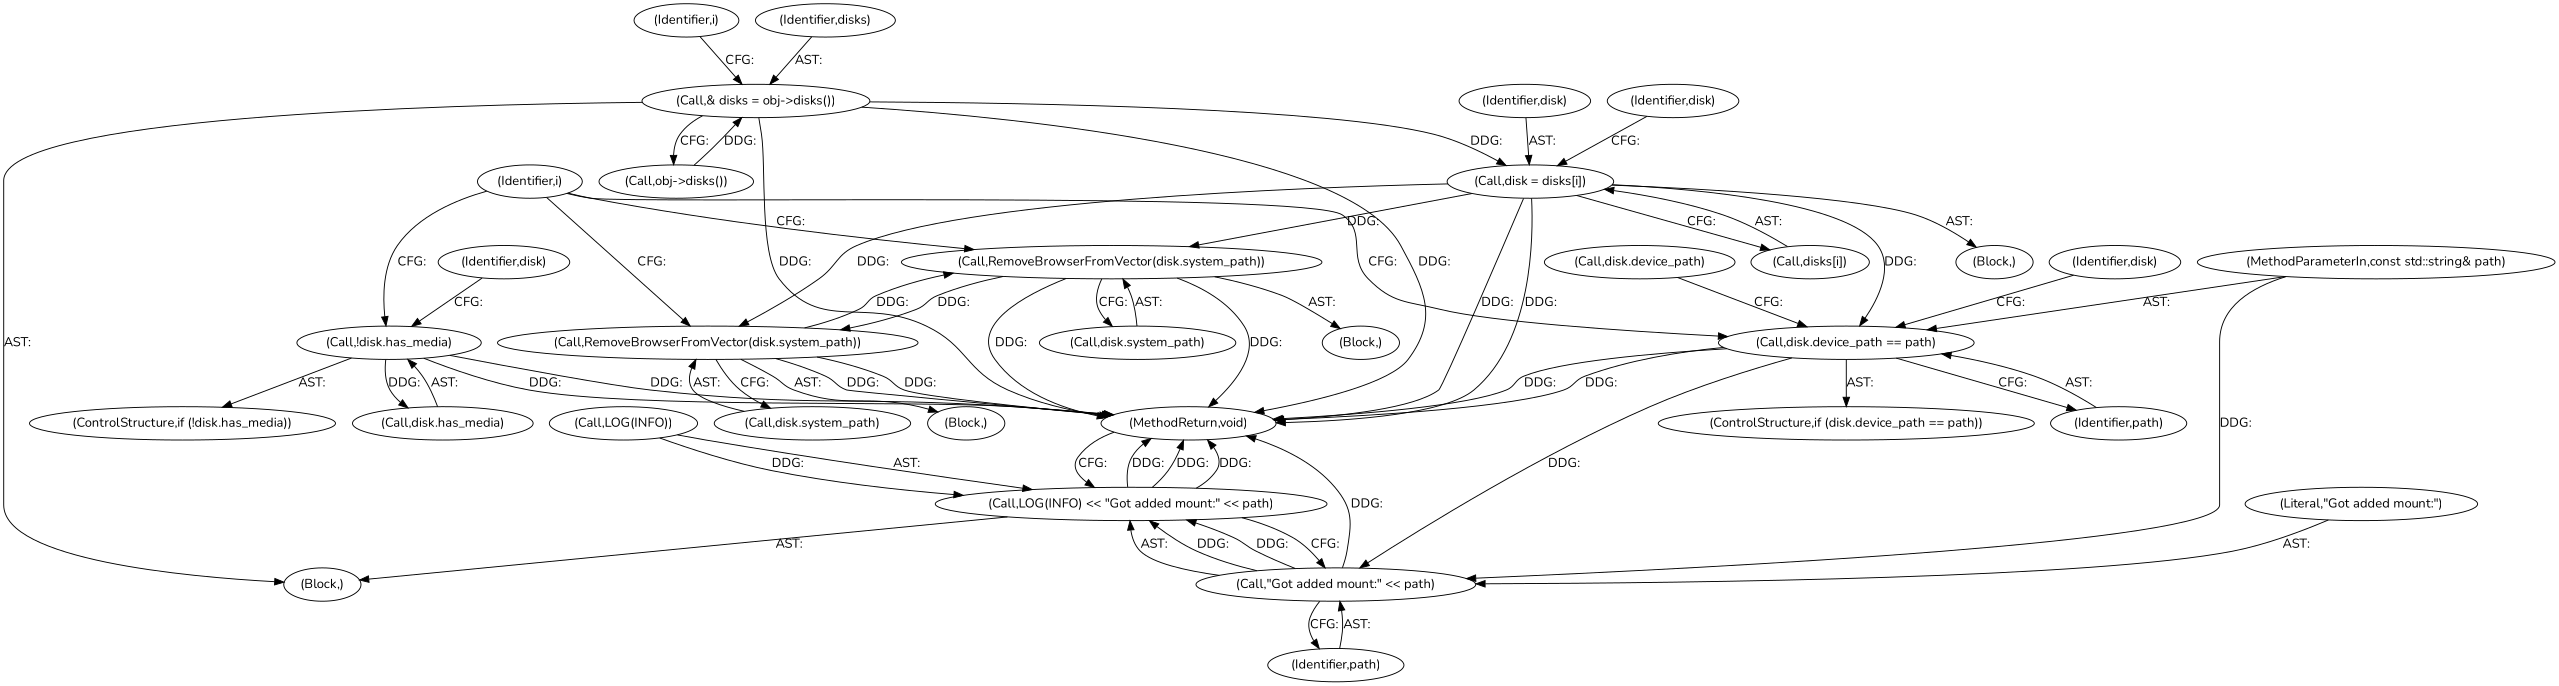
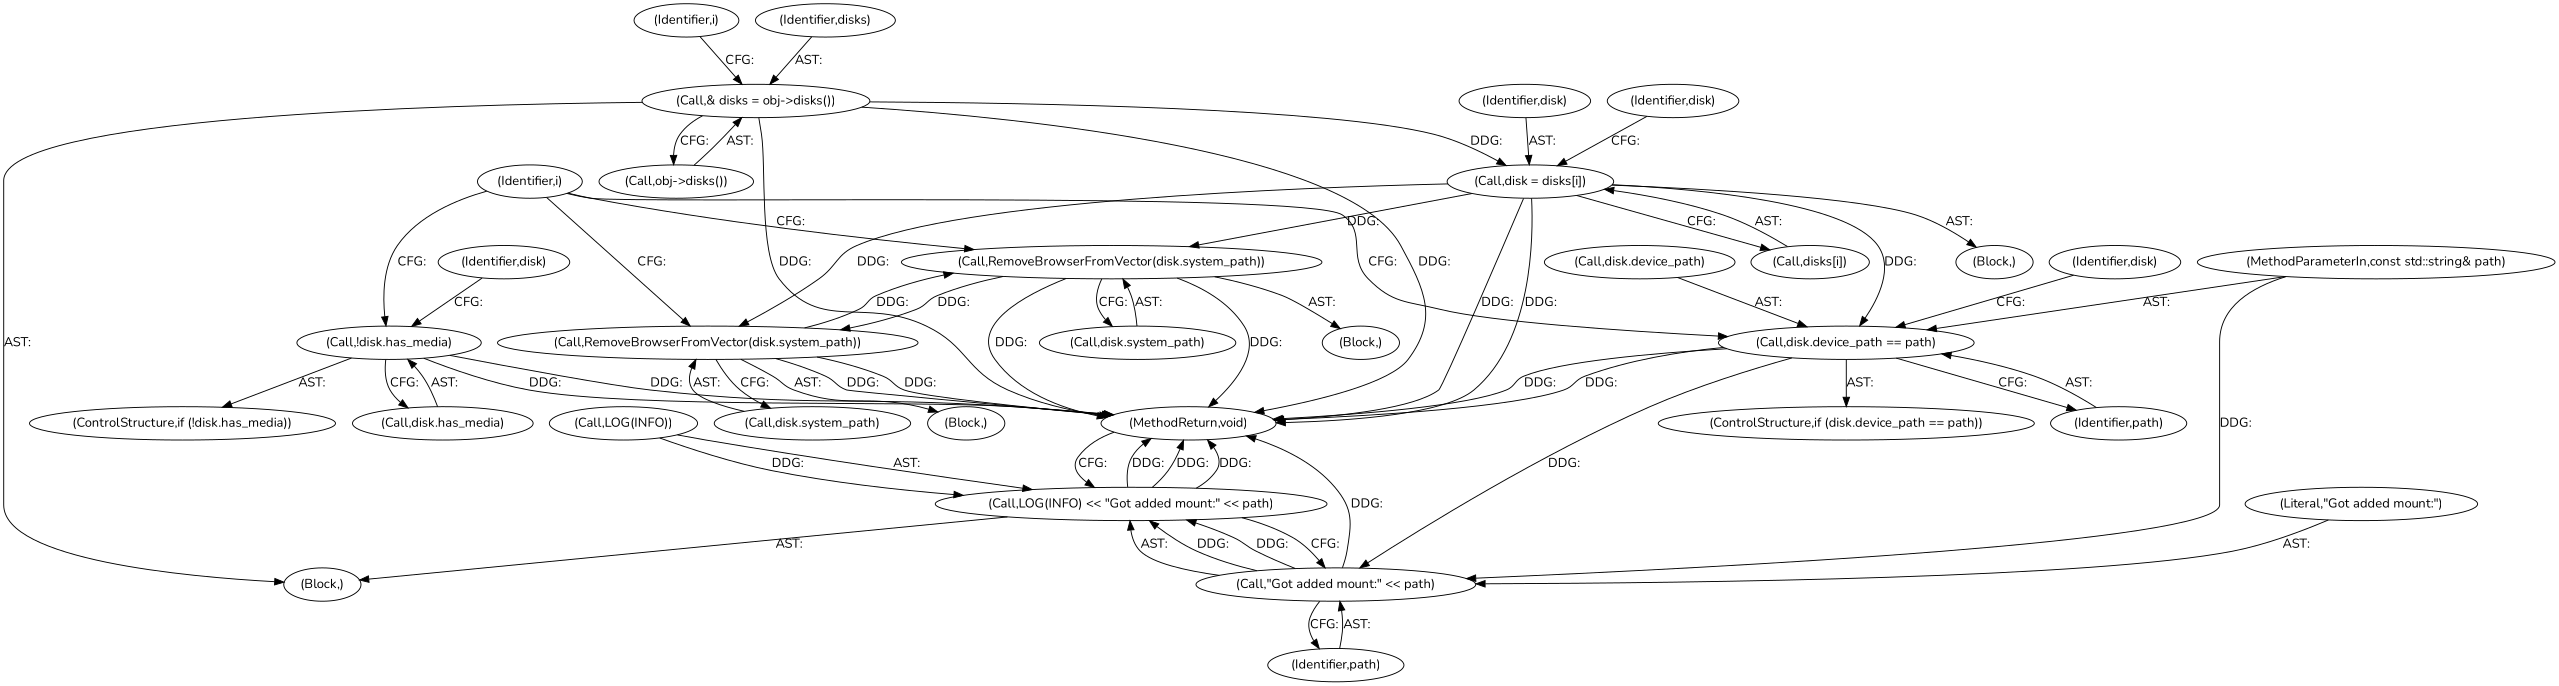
(742, 141) -> (742, 141)
(1770, 302) -> (1770, 302)
(406, 383) -> (406, 383)
